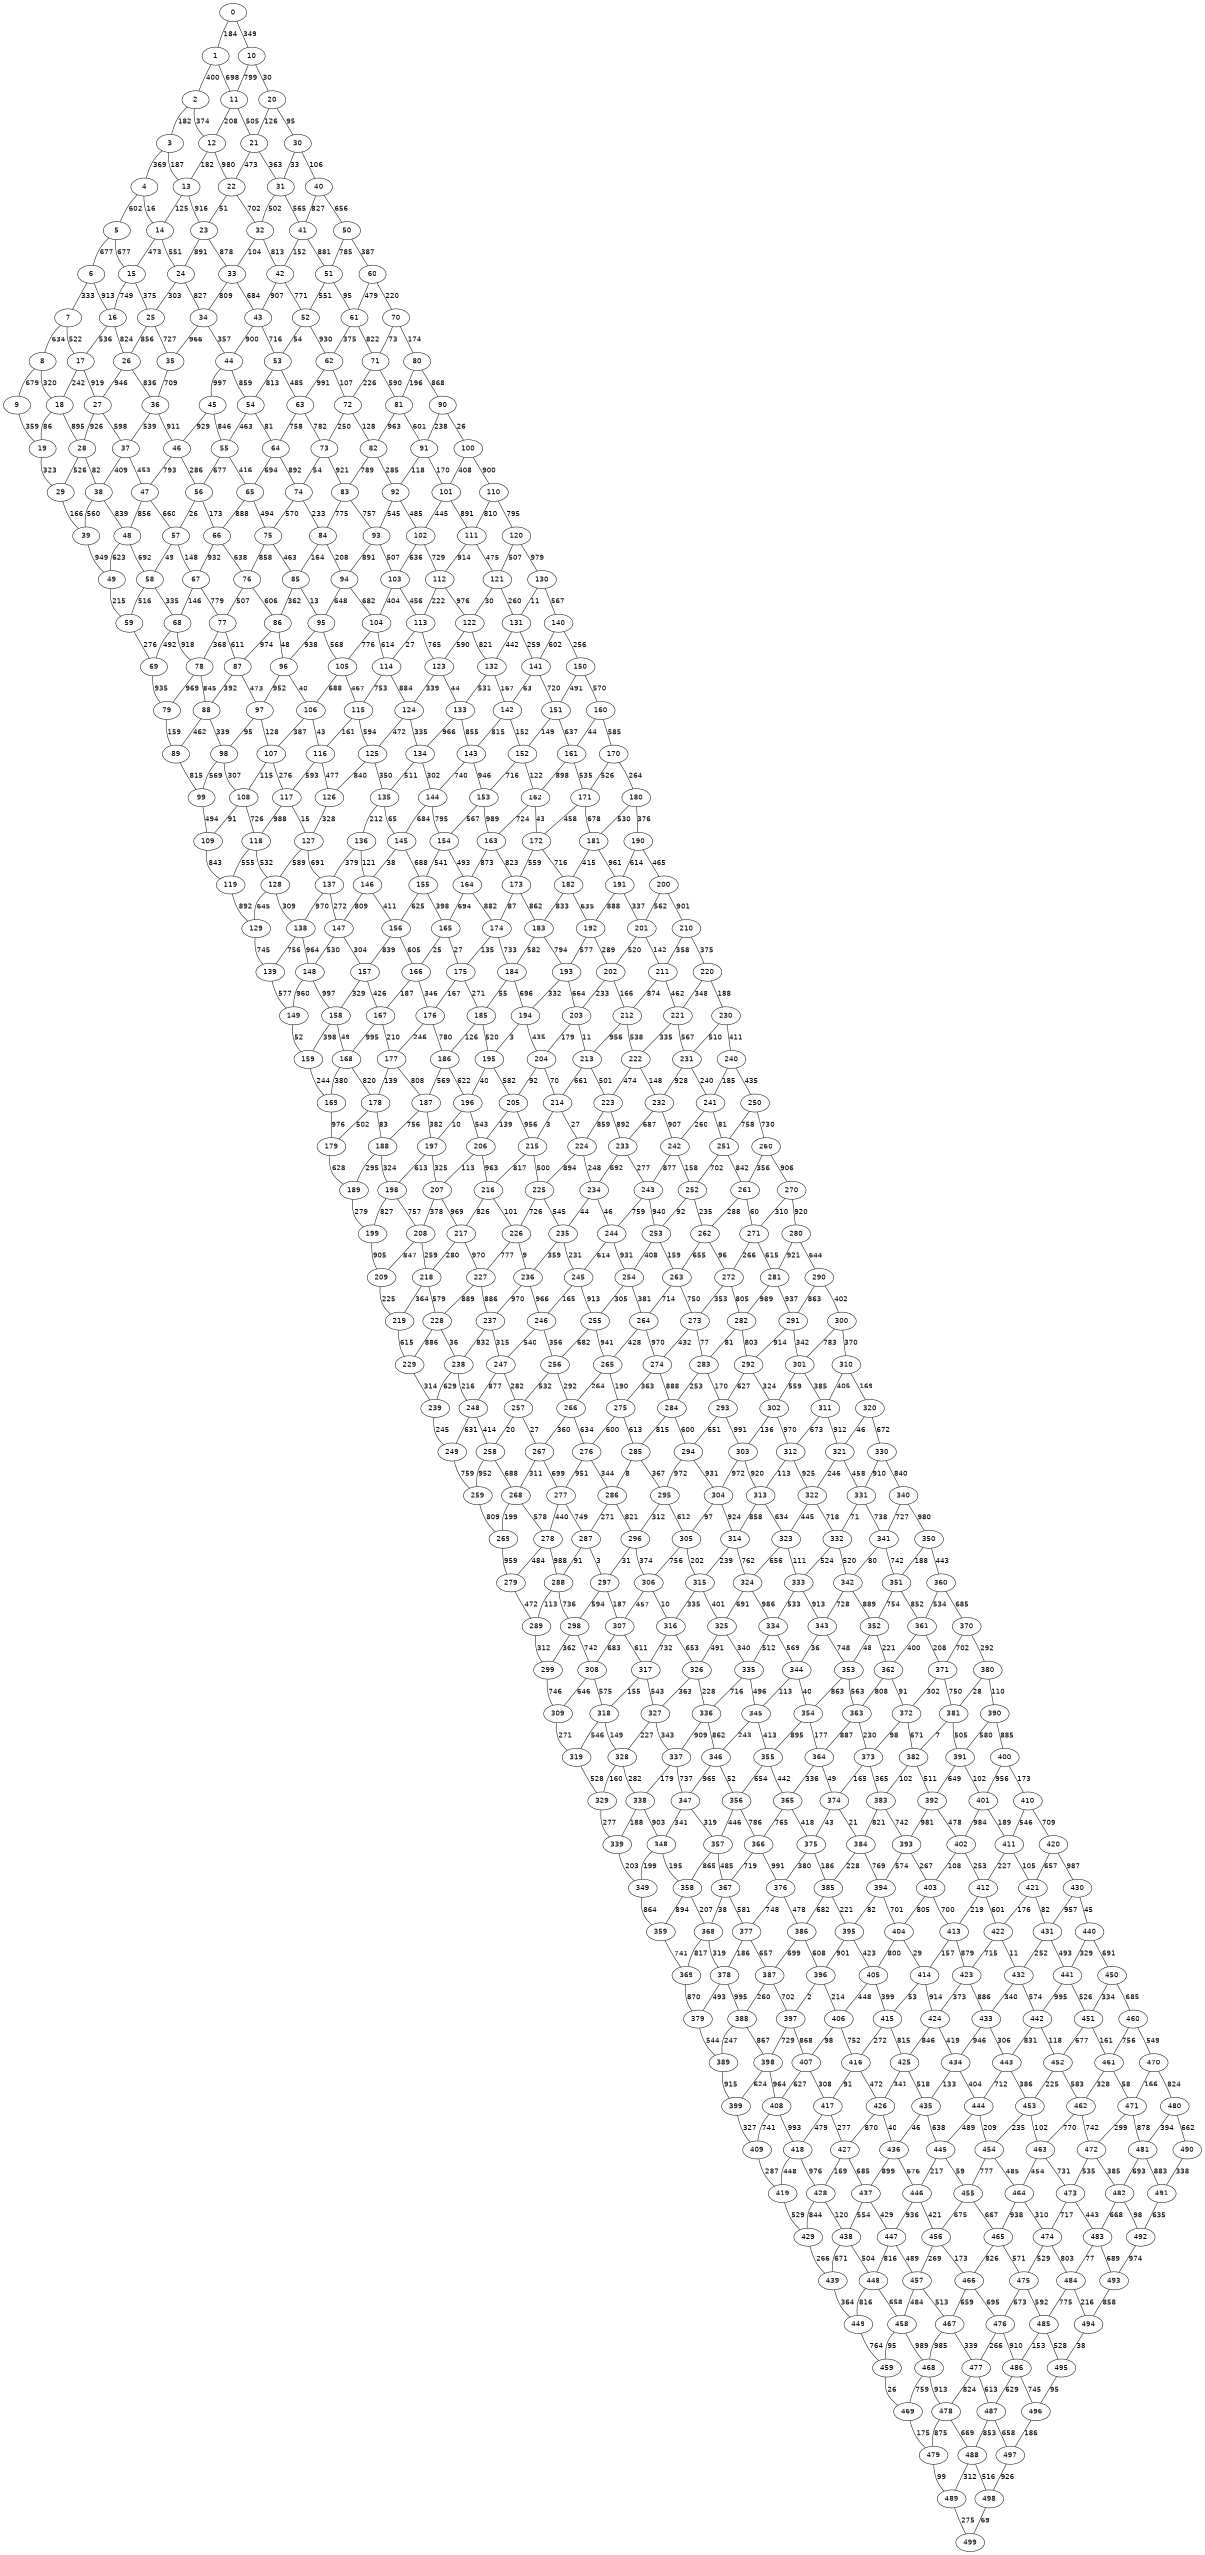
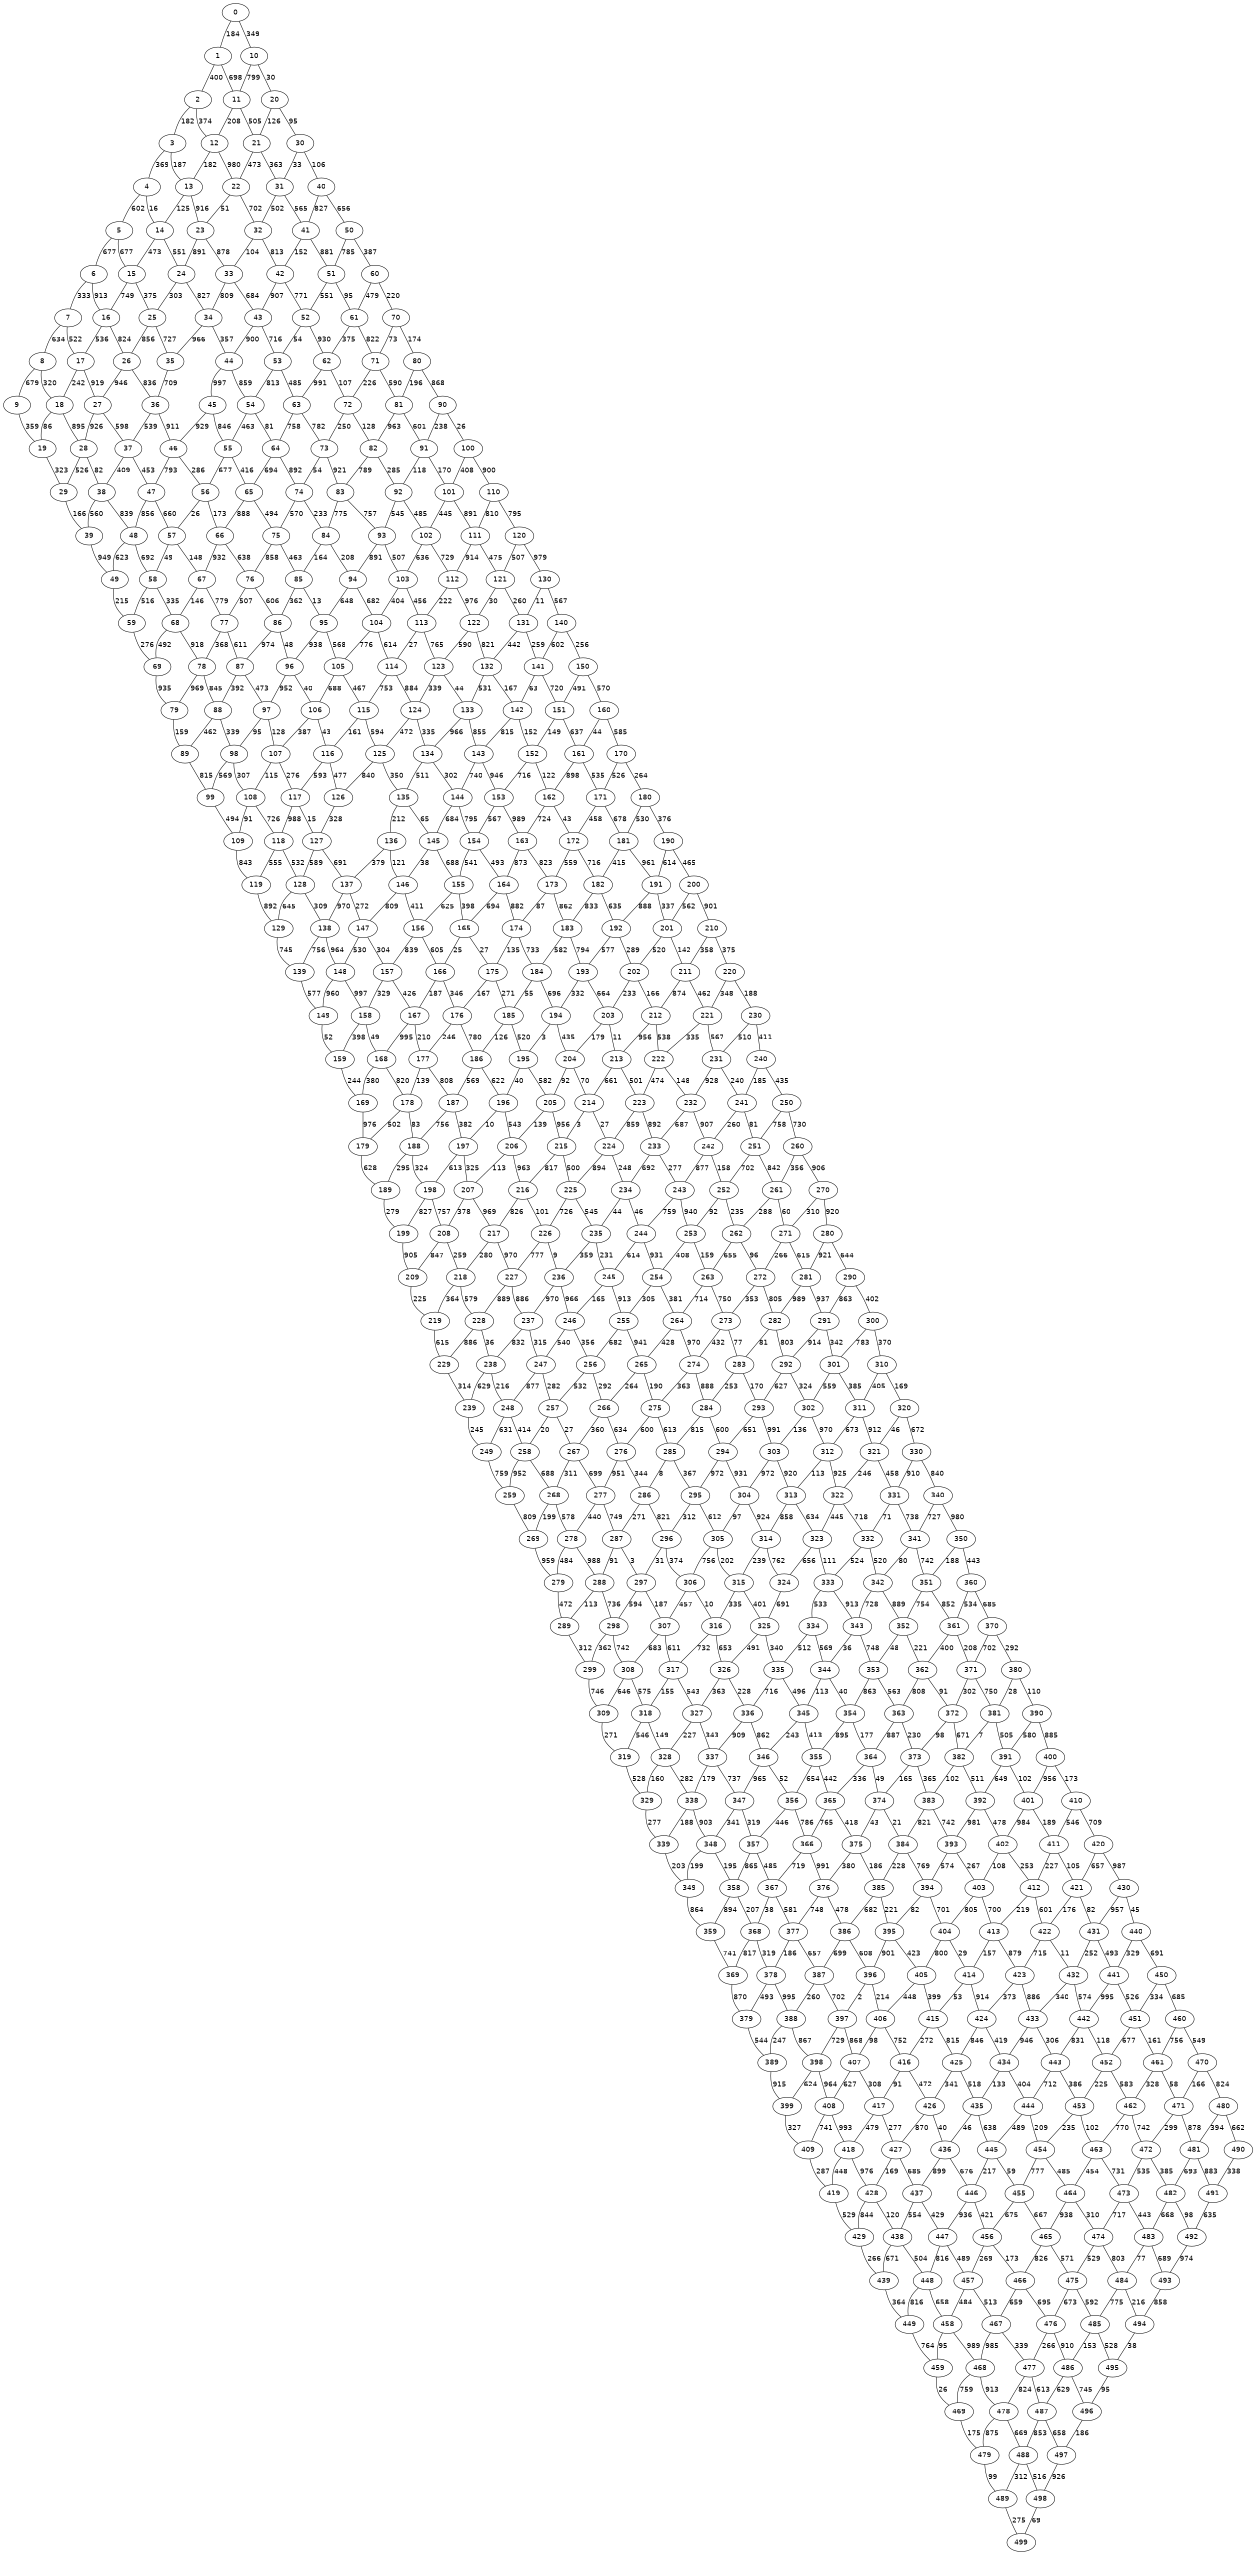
(760, 1605) -> none
